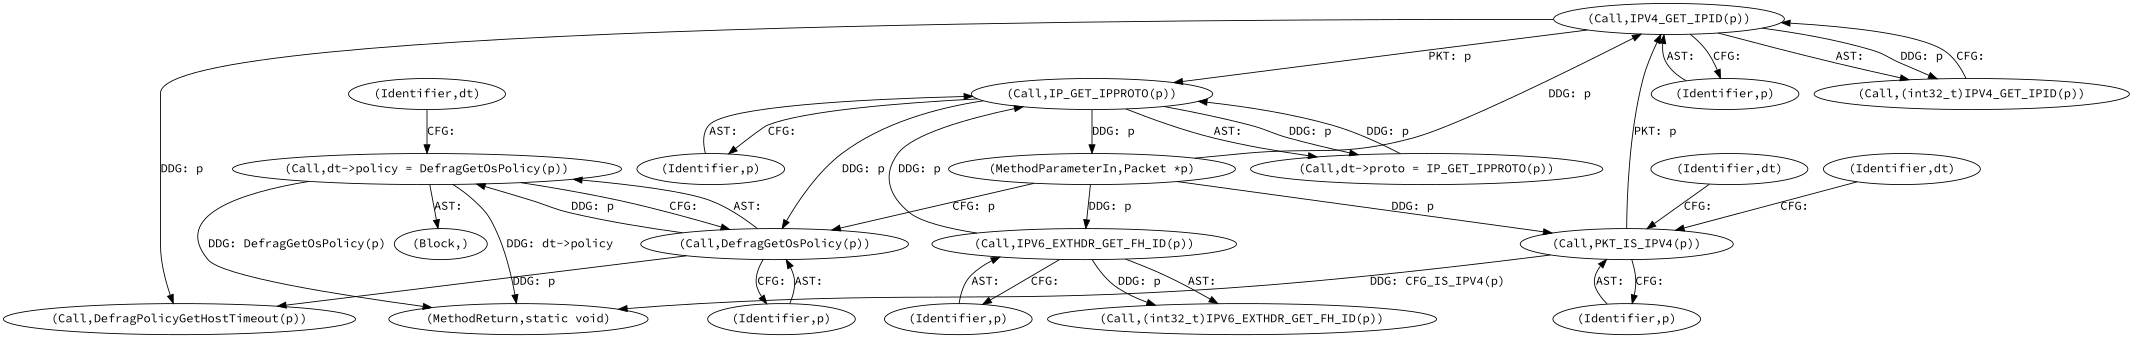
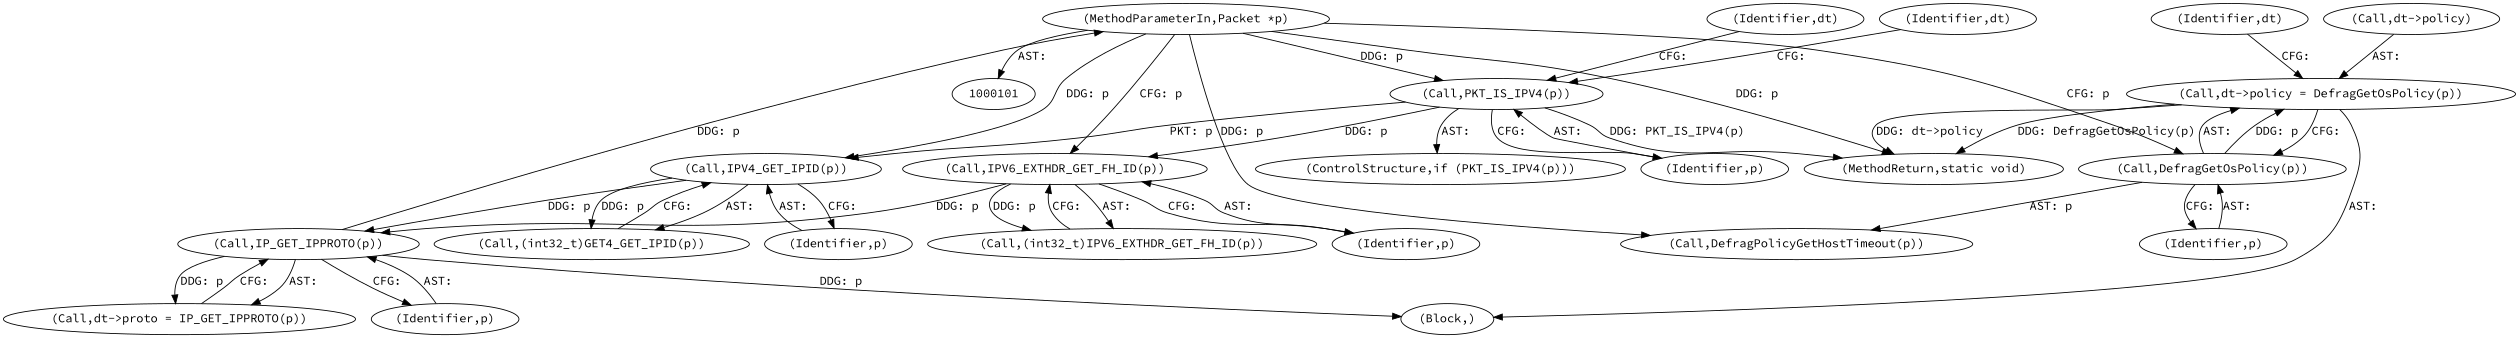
none -> (2412, 19)
(752, 29) -> (1362, 210)
(1450, 56) -> (569, 207)
none -> (1565, 70)
none -> (994, 94)
(1972, 94) -> (592, 244)
(1388, 132) -> (258, 282)
none -> (1299, 134)
(869, 136) -> (887, 292)
none -> (1440, 169)
(1110, 207) -> (1161, 94)
none -> (1053, 214)
(534, 282) -> (2051, 207)
(1437, 282) -> (1677, 132)
